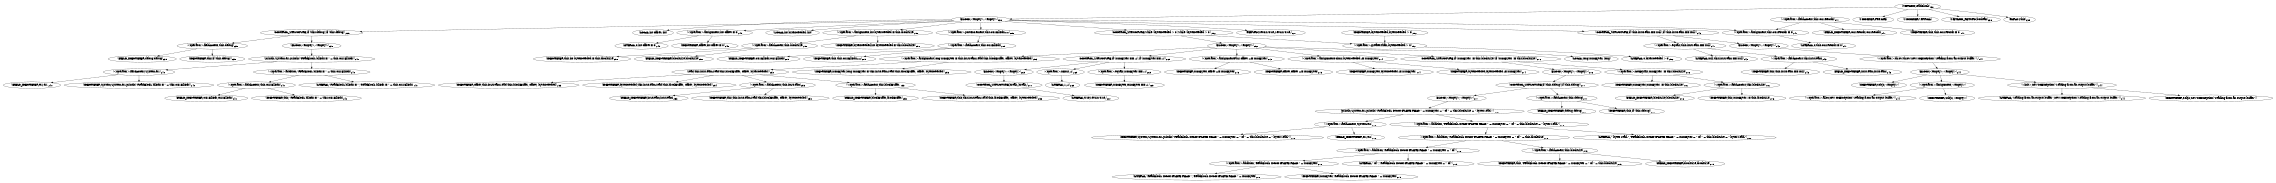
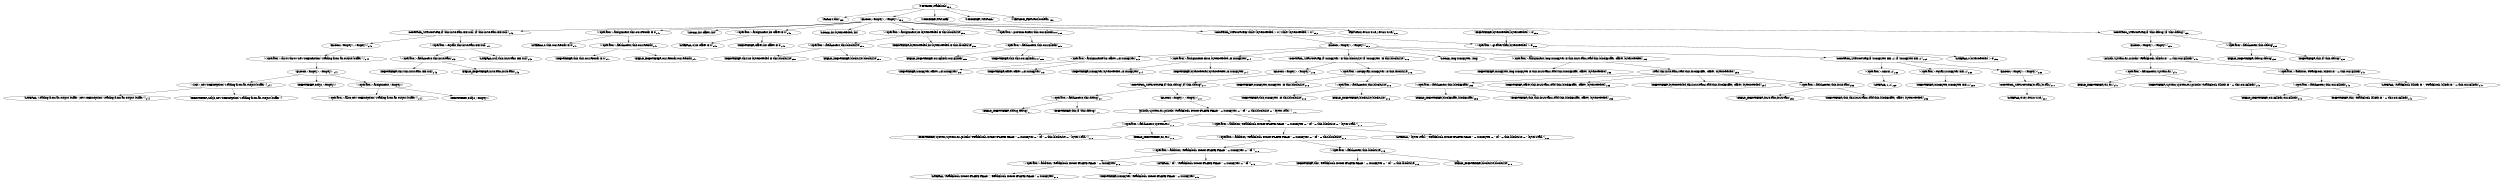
(1789, 26) -> (629, 38)
